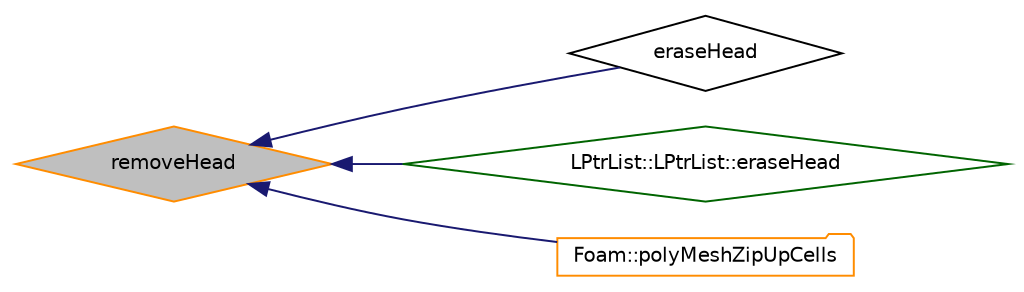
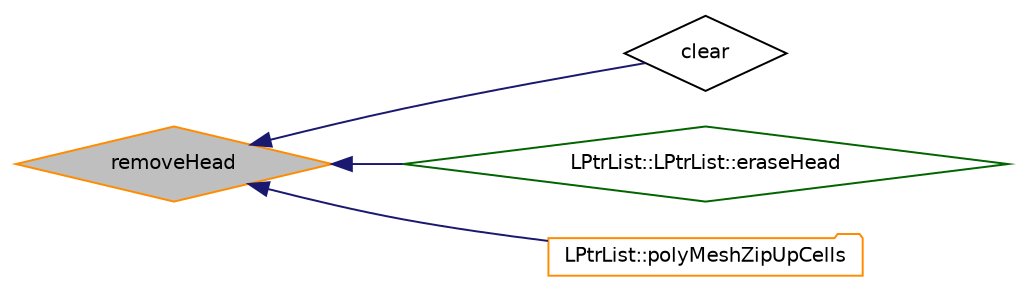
(706, 53) -> (706, 53)
(706, 257) -> (706, 257)
